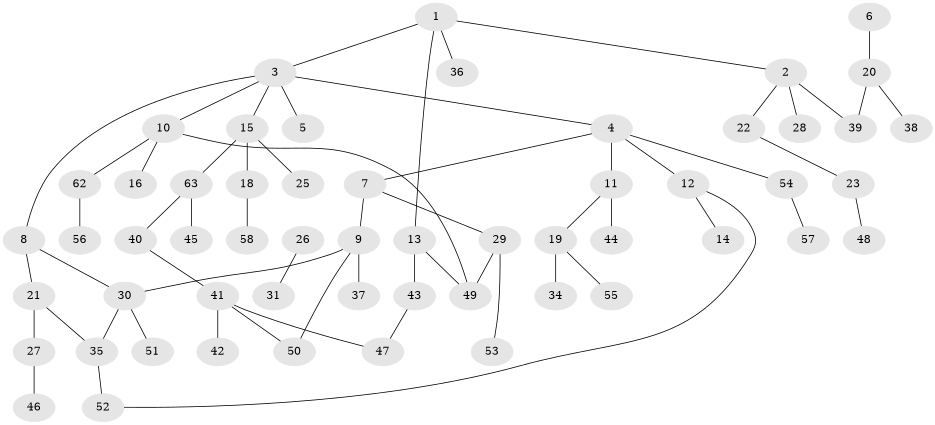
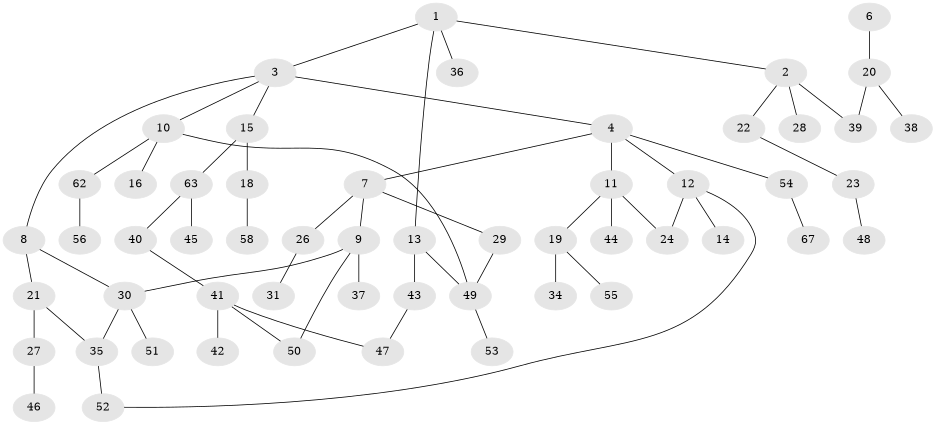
(303, 129) -> none
(303, 184) -> none
none -> (334, 212)
none -> (667, 240)
(808, 240) -> (808, 240)
(499, 296) -> (481, 324)
